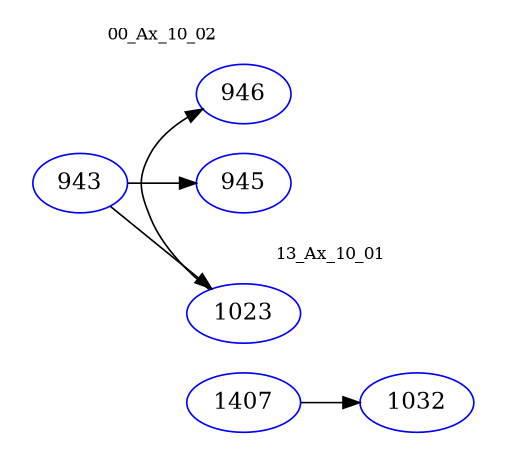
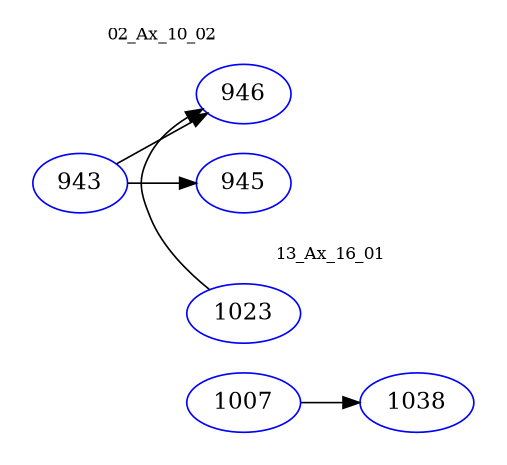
(162, 35) -> (162, 35)
(148, 237) -> (139, 151)
(330, 255) -> (330, 255)
(244, 403) -> (244, 403)
(417, 403) -> (417, 403)
